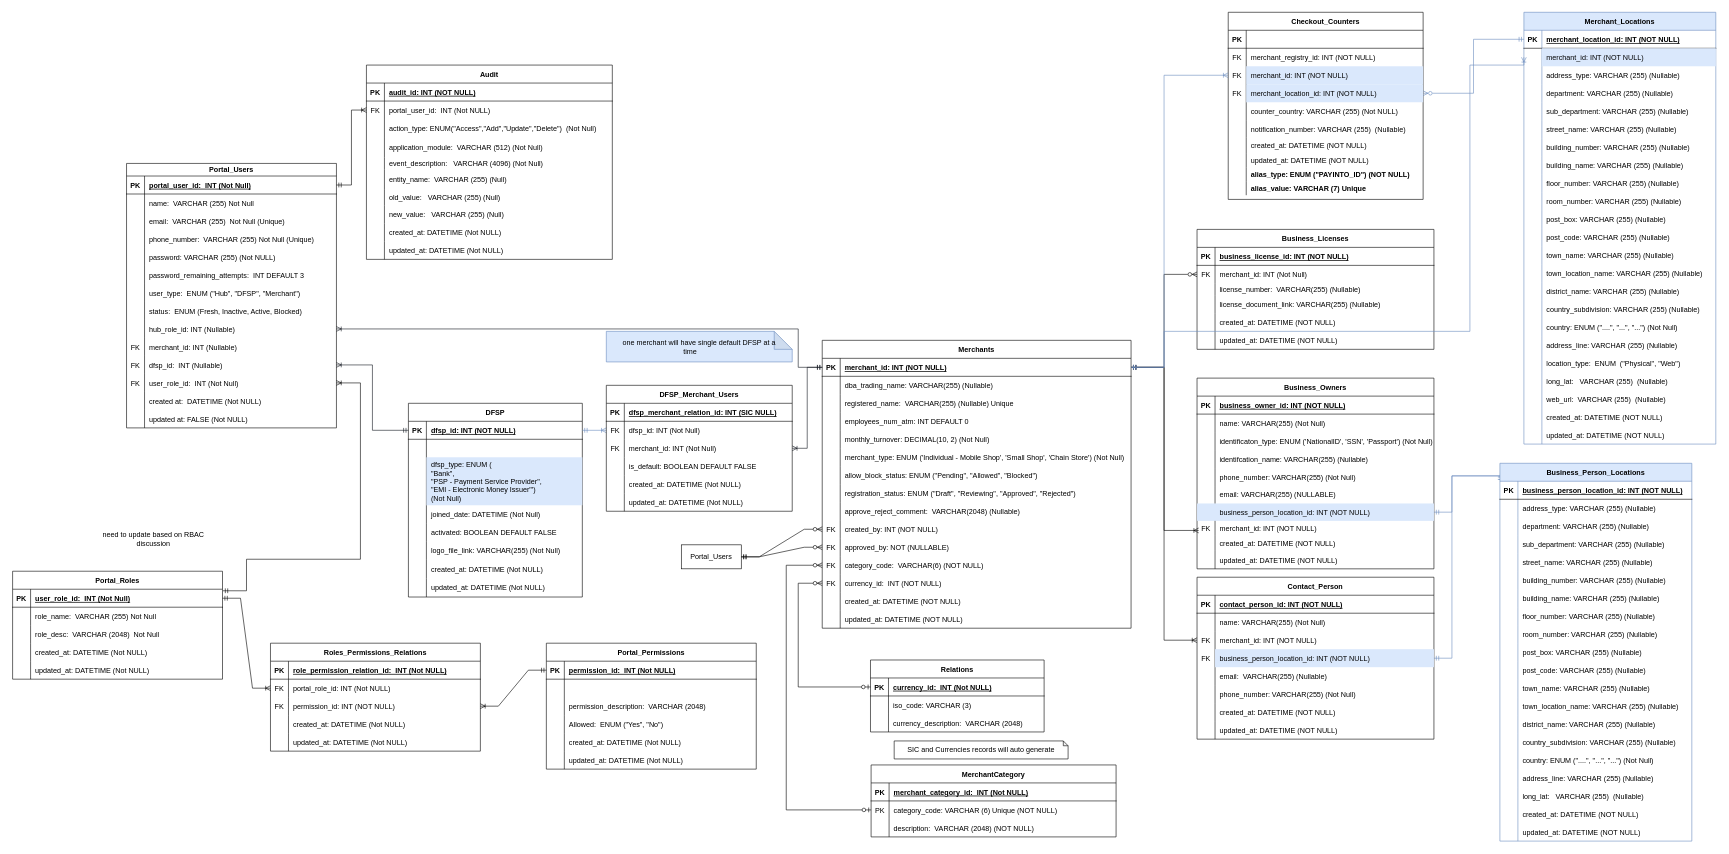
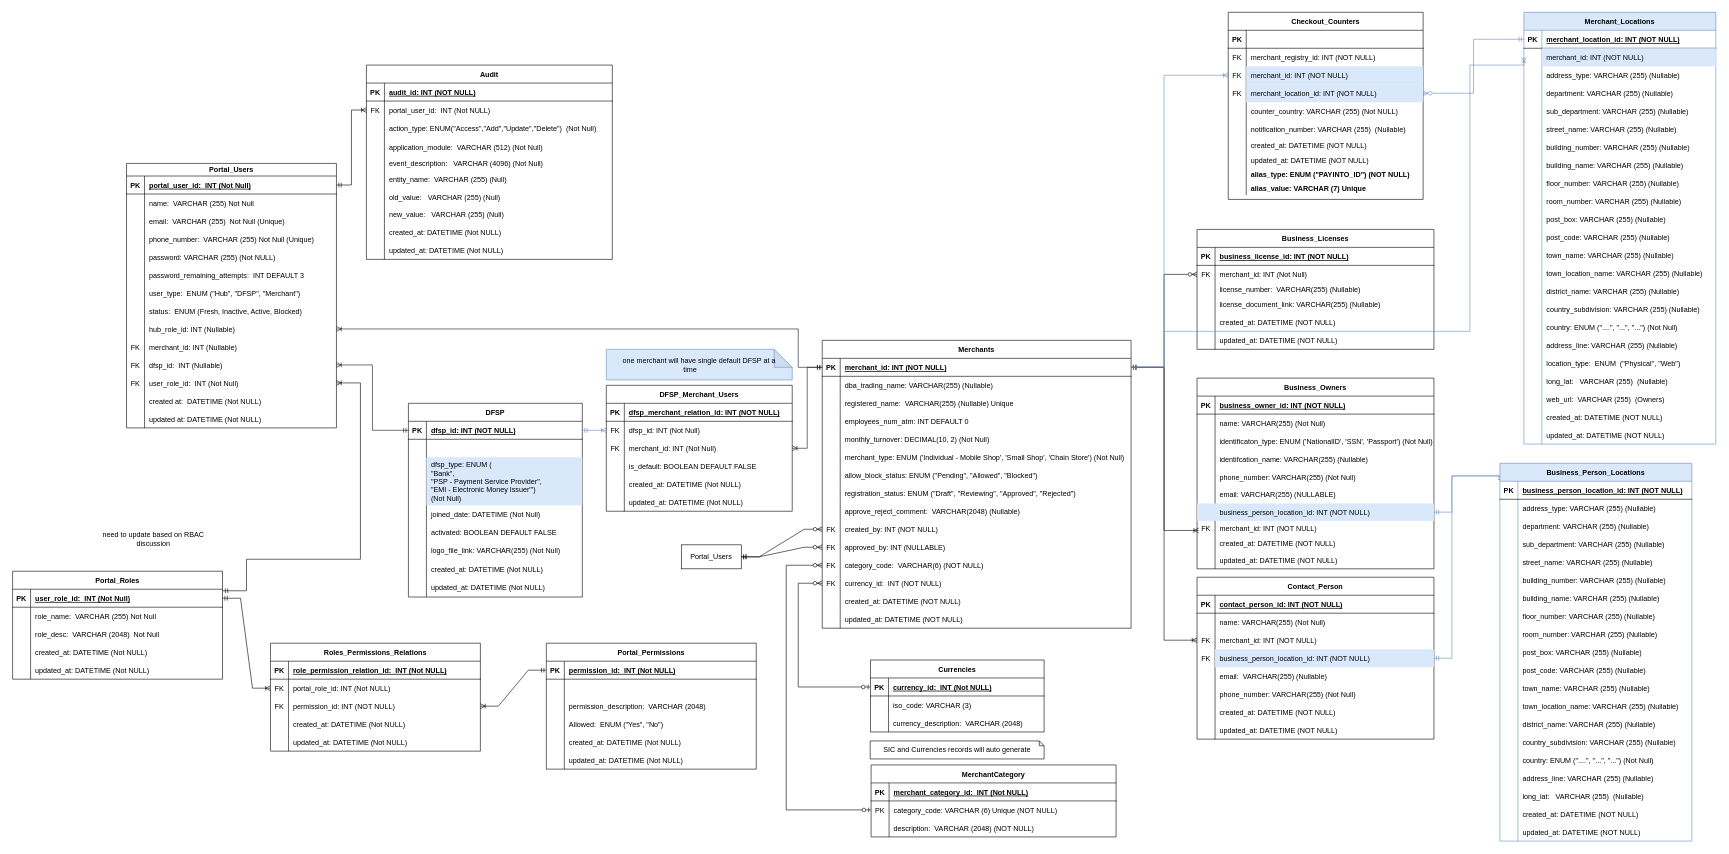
(699, 347) -> (699, 365)
(1610, 400) -> (1609, 400)
(705, 413) -> (705, 413)
(201, 419) -> (207, 419)
(896, 548) -> (896, 548)
(957, 670) -> (957, 670)
(981, 750) -> (957, 750)
